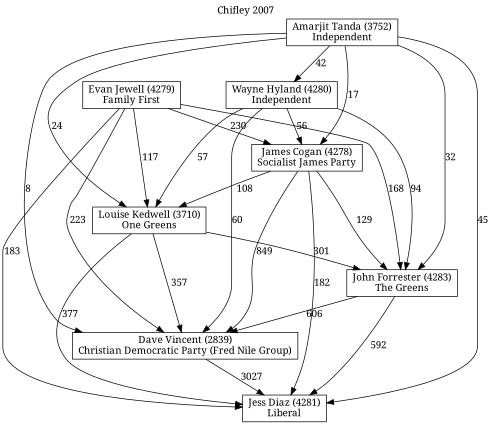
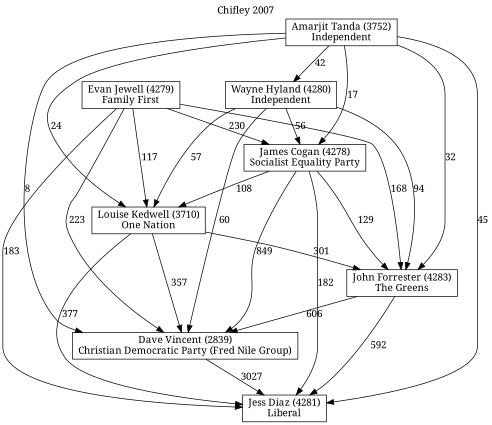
(307, 158) -> (305, 158)
(149, 220) -> (149, 220)
